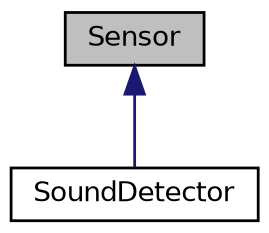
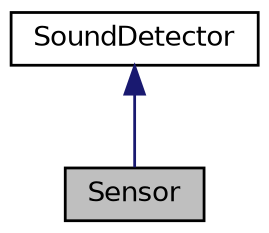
(135, 131) -> (135, 131)
